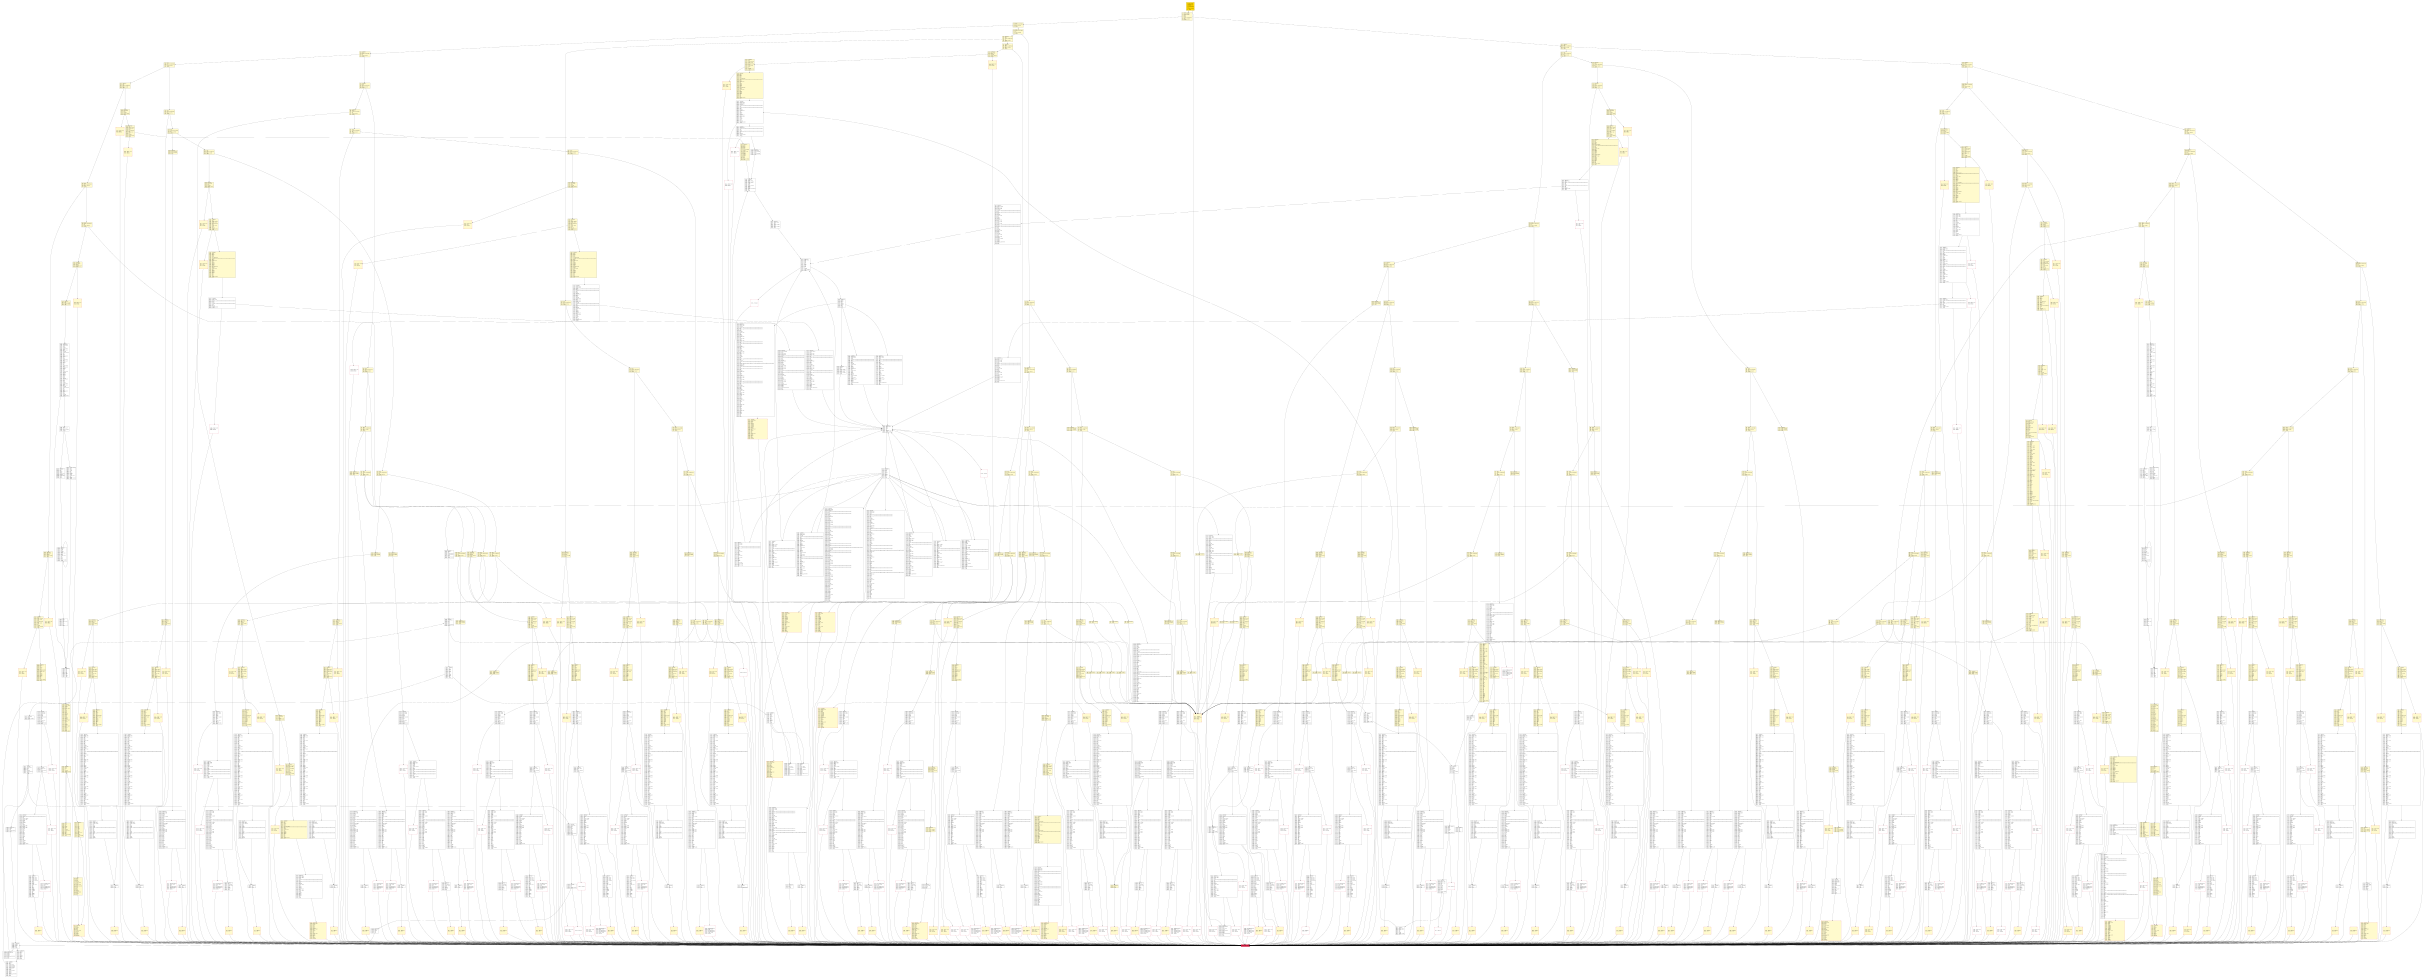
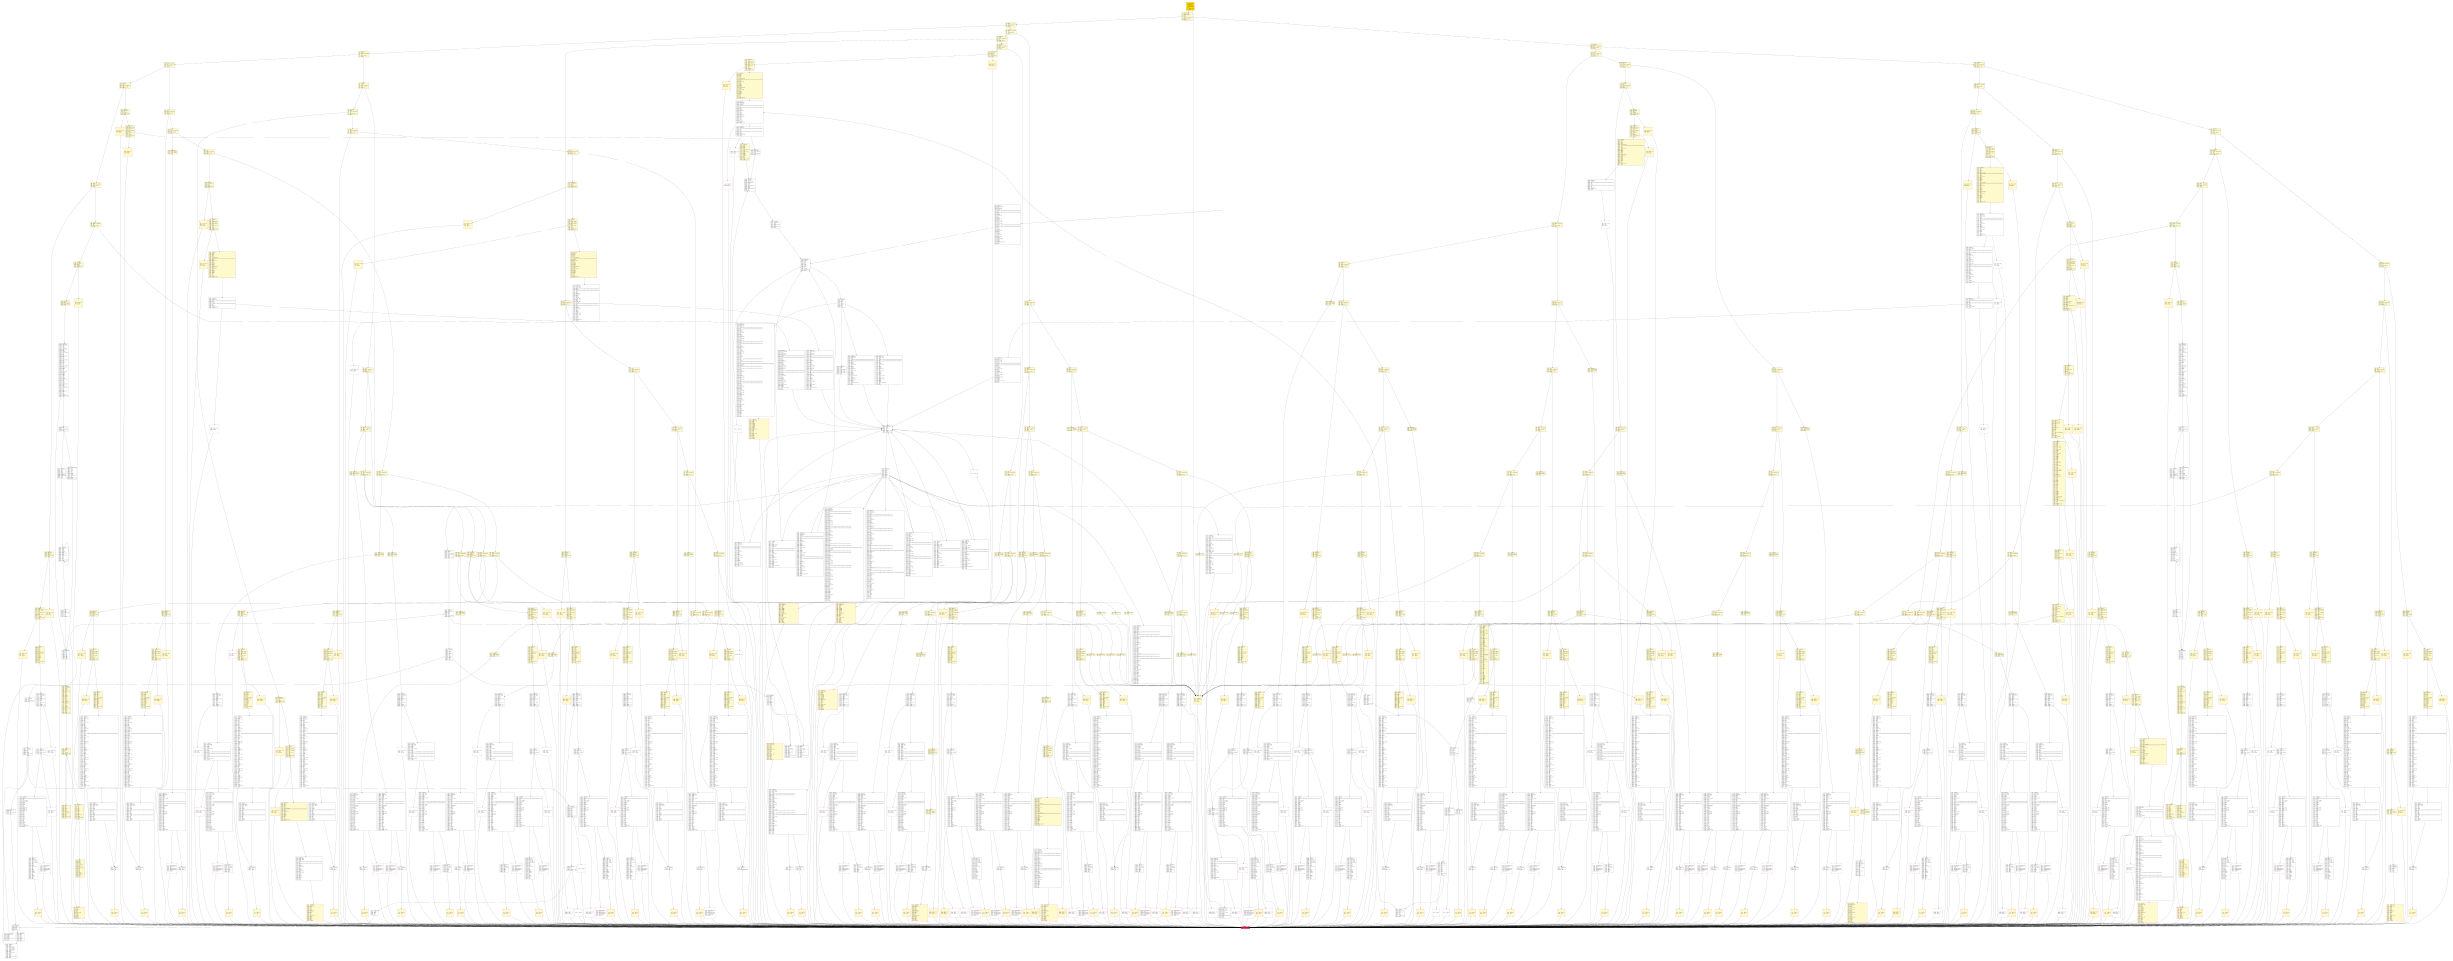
(232, 673) -> (232, 655)
none -> (1494, 868)
(1114, 886) -> (1114, 868)
(1306, 931) -> (1306, 913)
